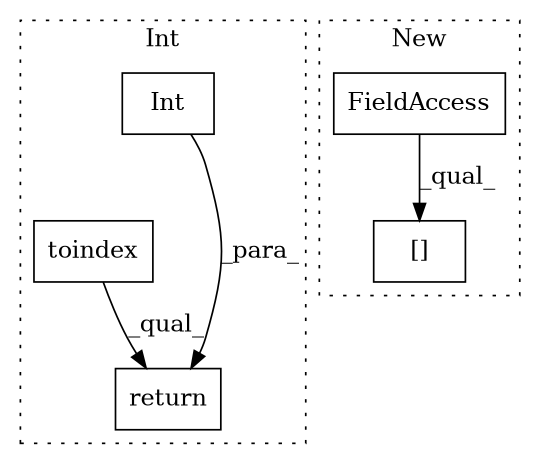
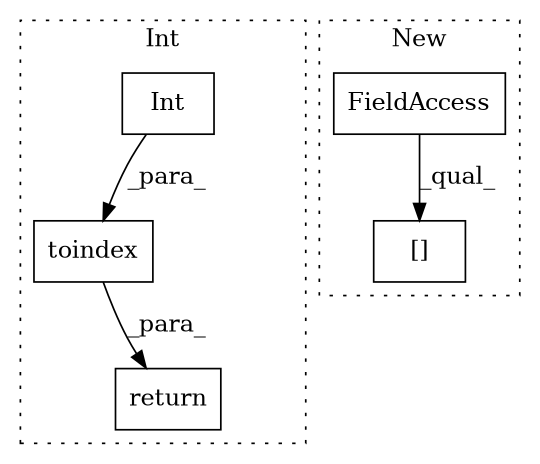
(221, 243) -> (125, 169)
(166, 325) -> (166, 325)
